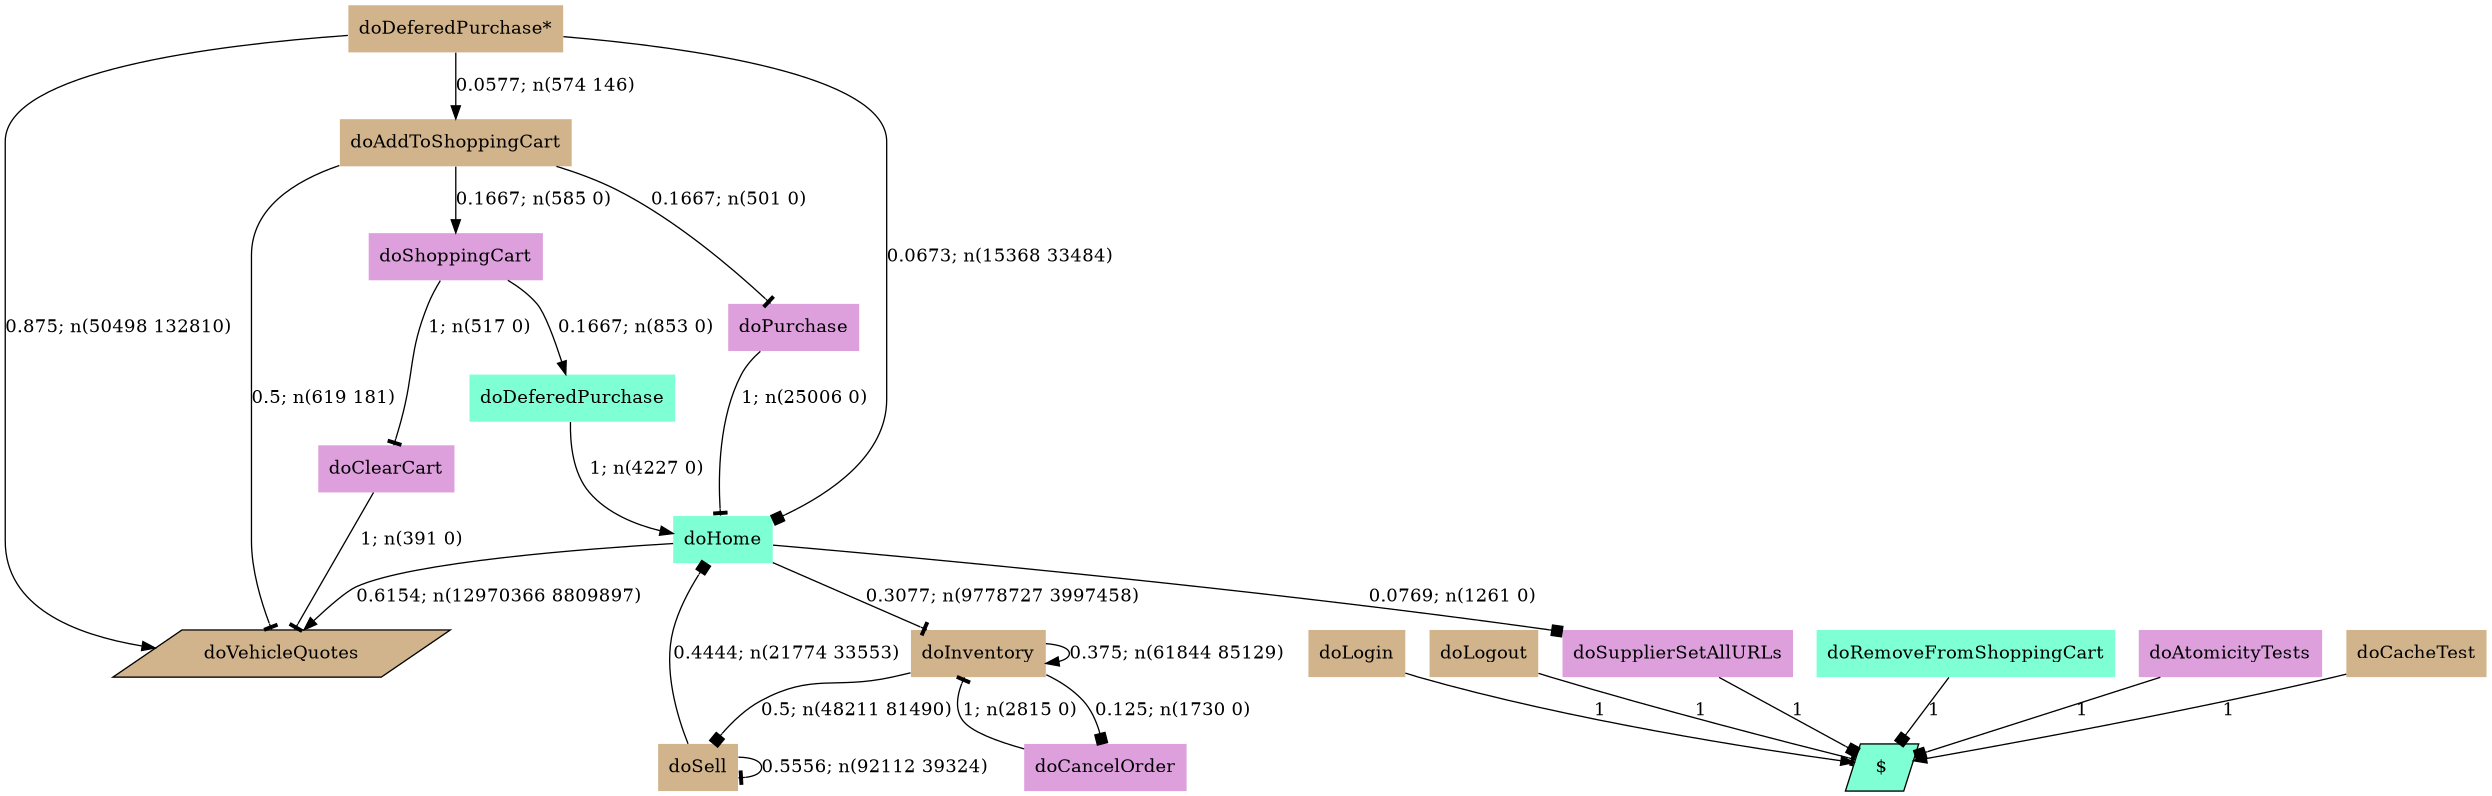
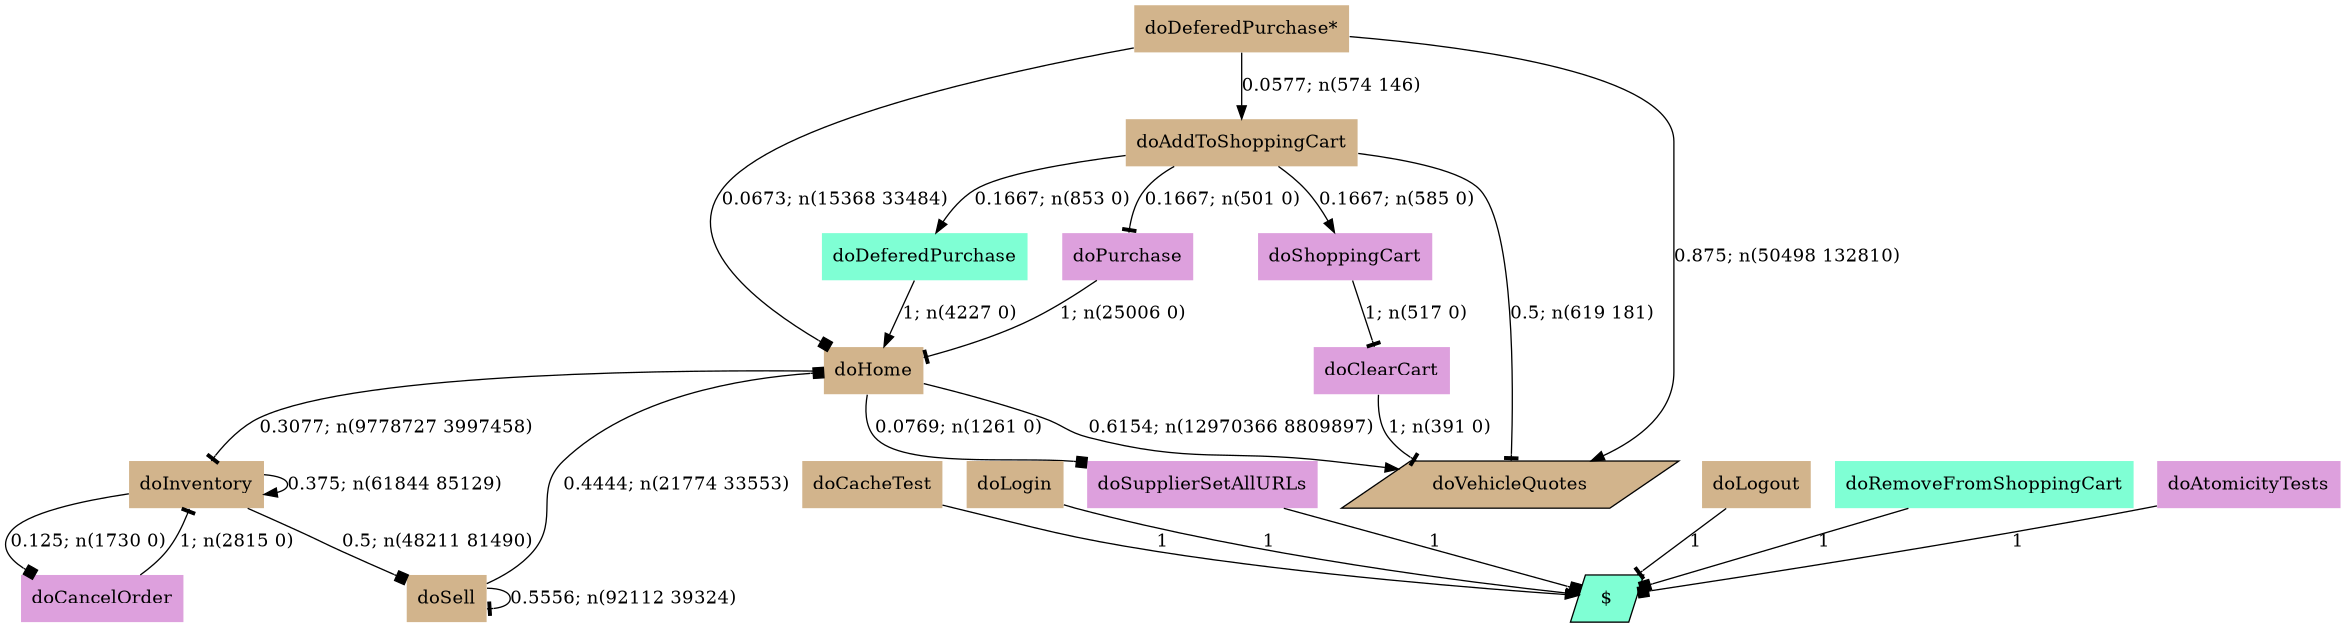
(544, 315) -> (1027, 172)
(723, 540) -> (874, 371)
